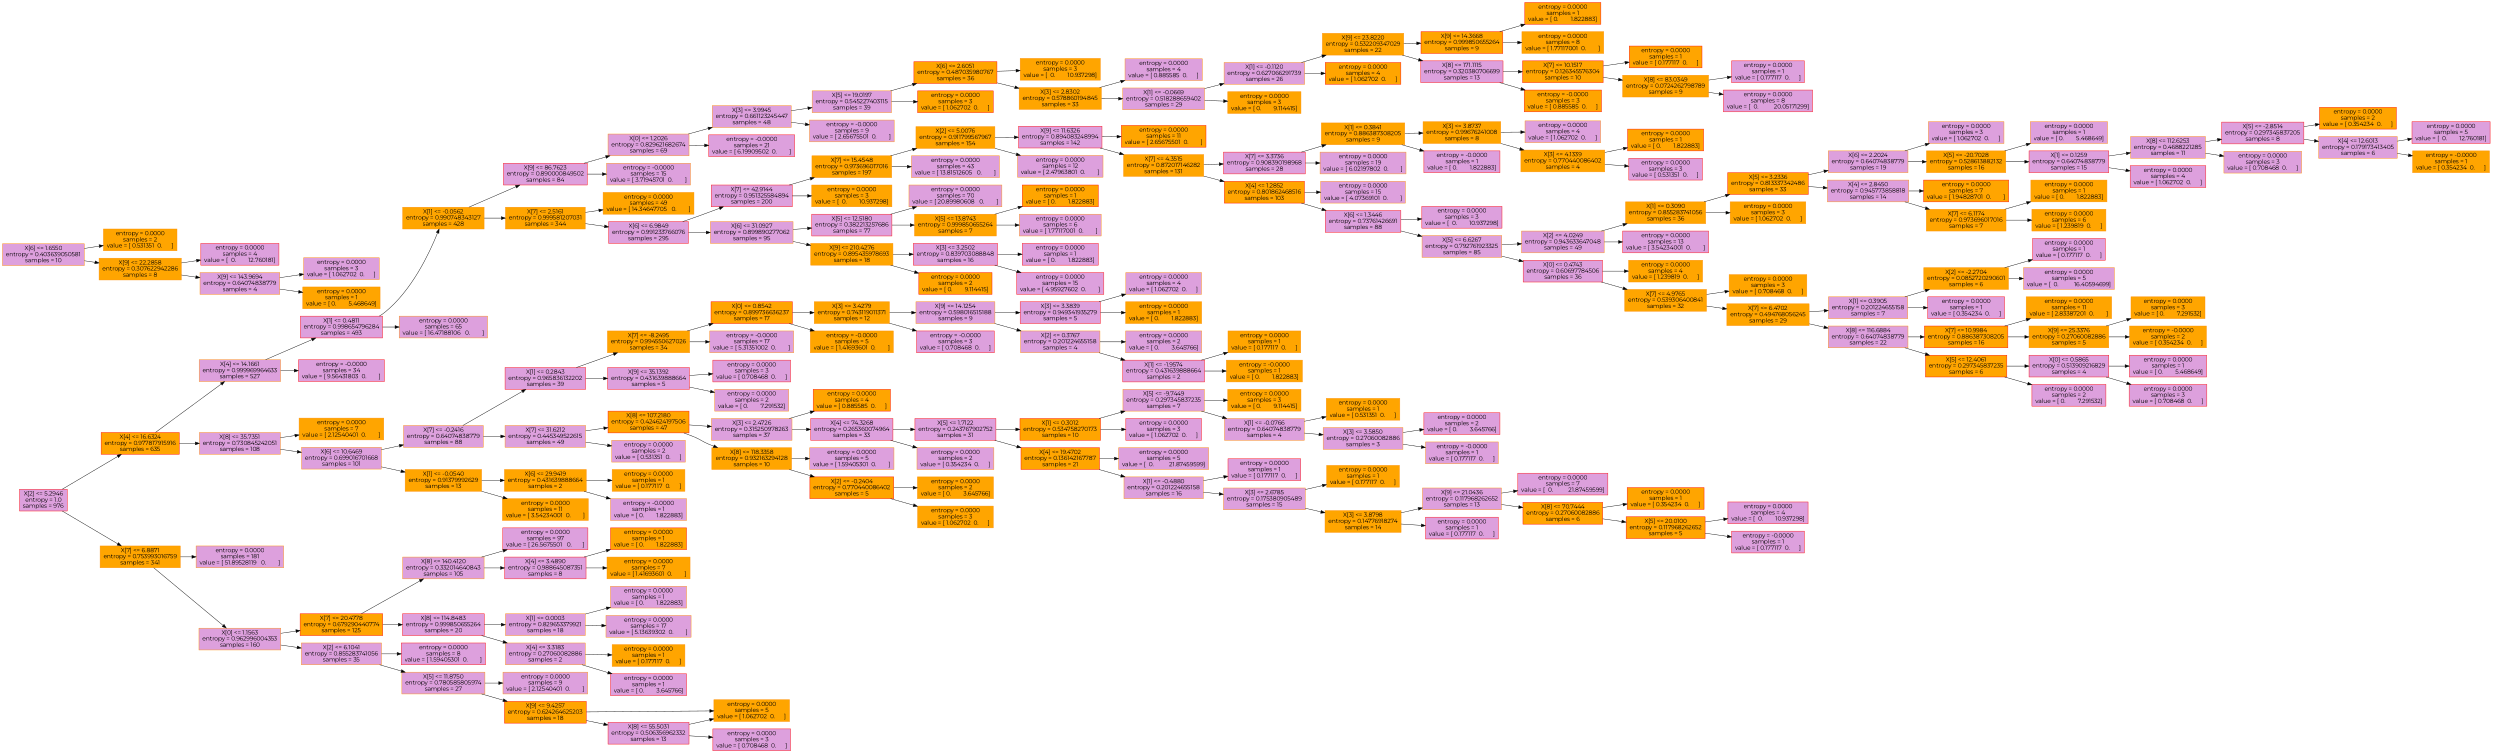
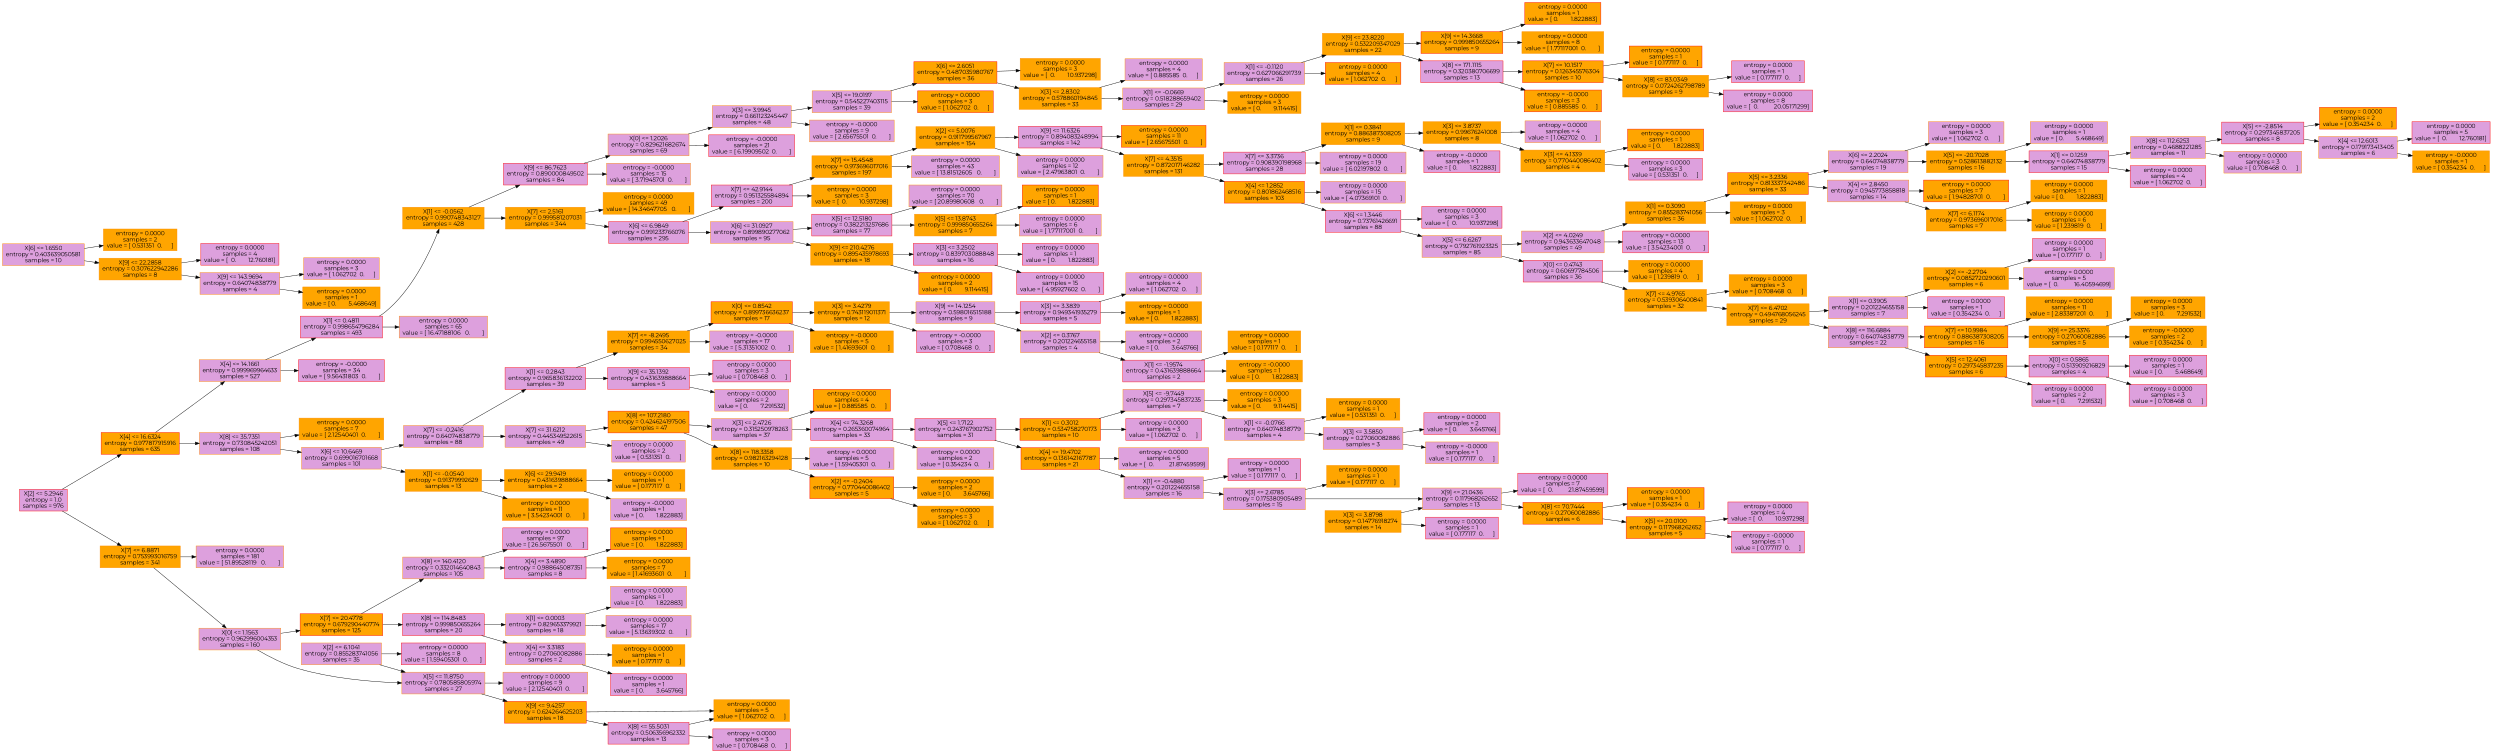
(649, 342) -> (649, 342)
(752, 459) -> (752, 459)
(1313, 510) -> (1362, 499)
(289, 646) -> (325, 675)
